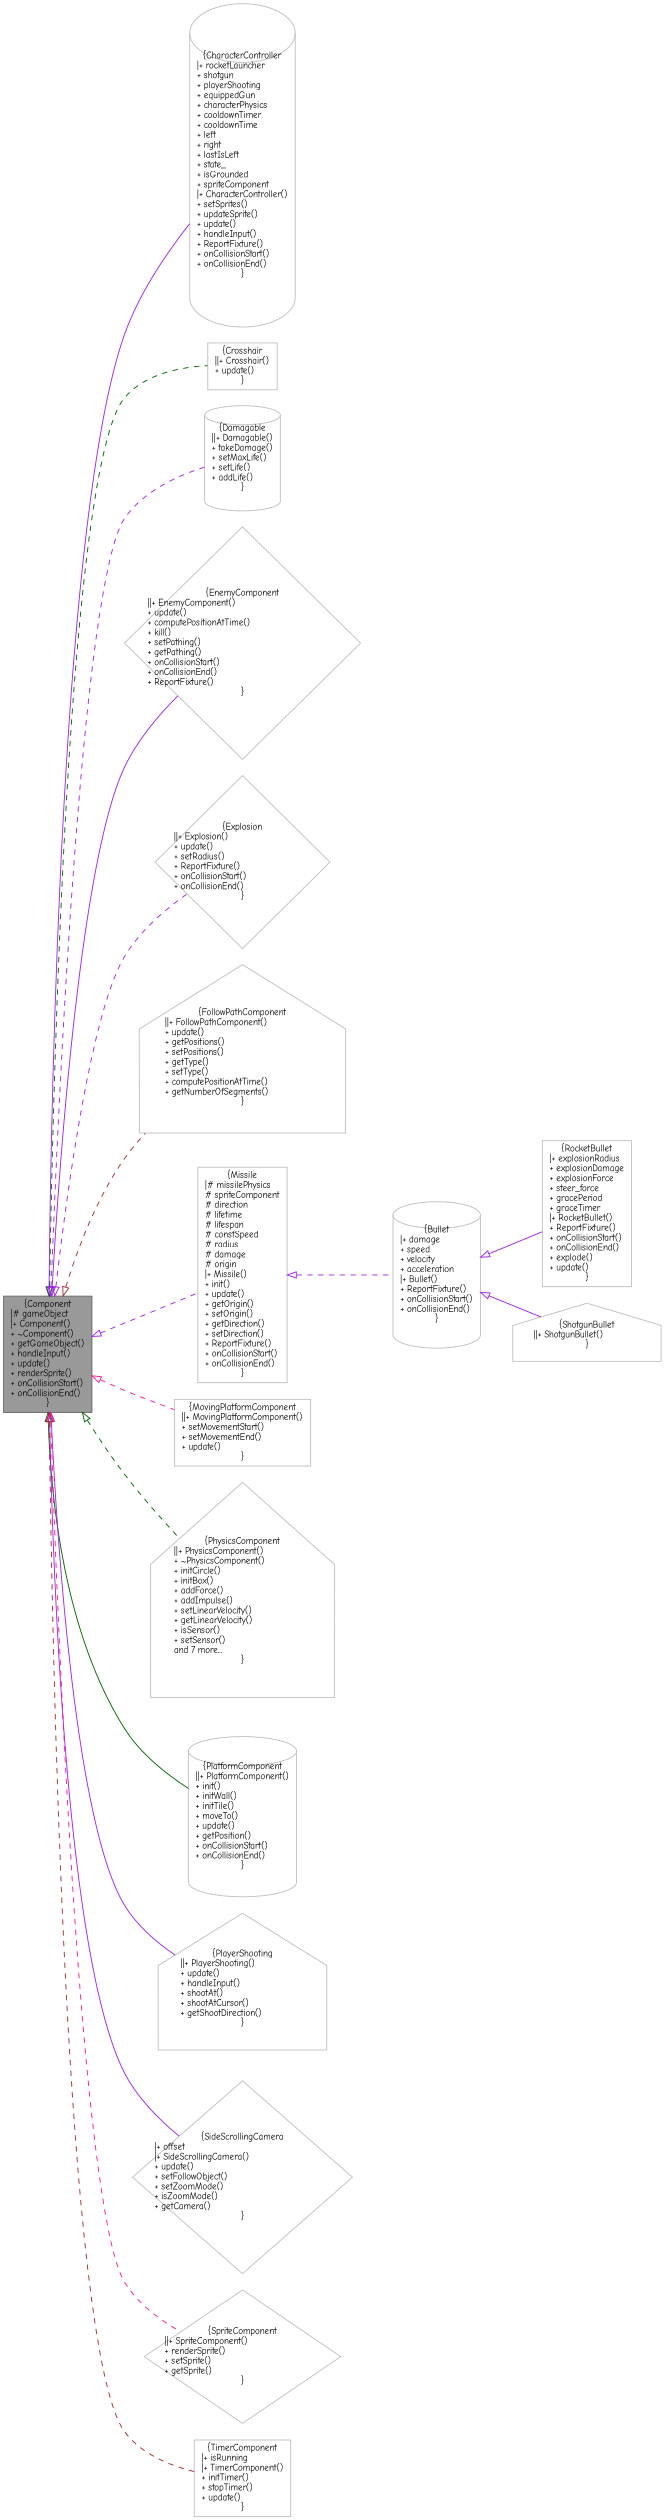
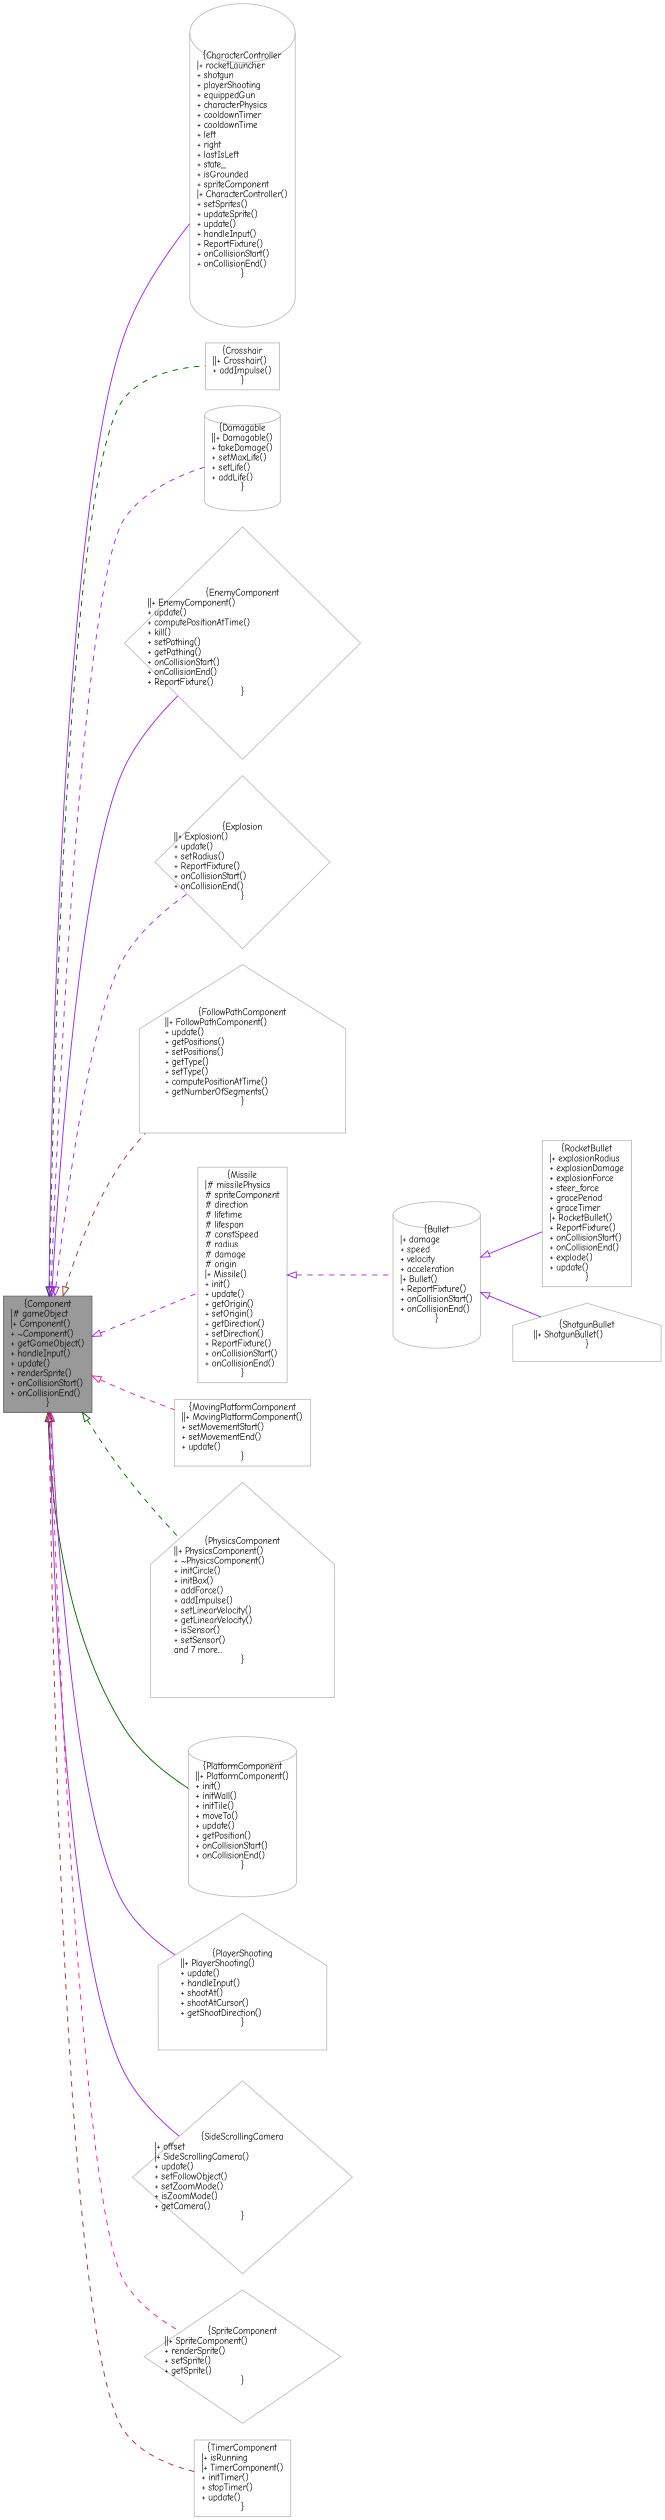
(242, 366) -> (242, 366)
